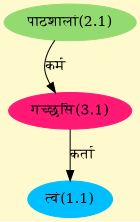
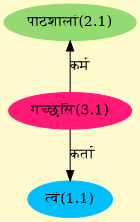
(45, 62) -> (70, 72)
